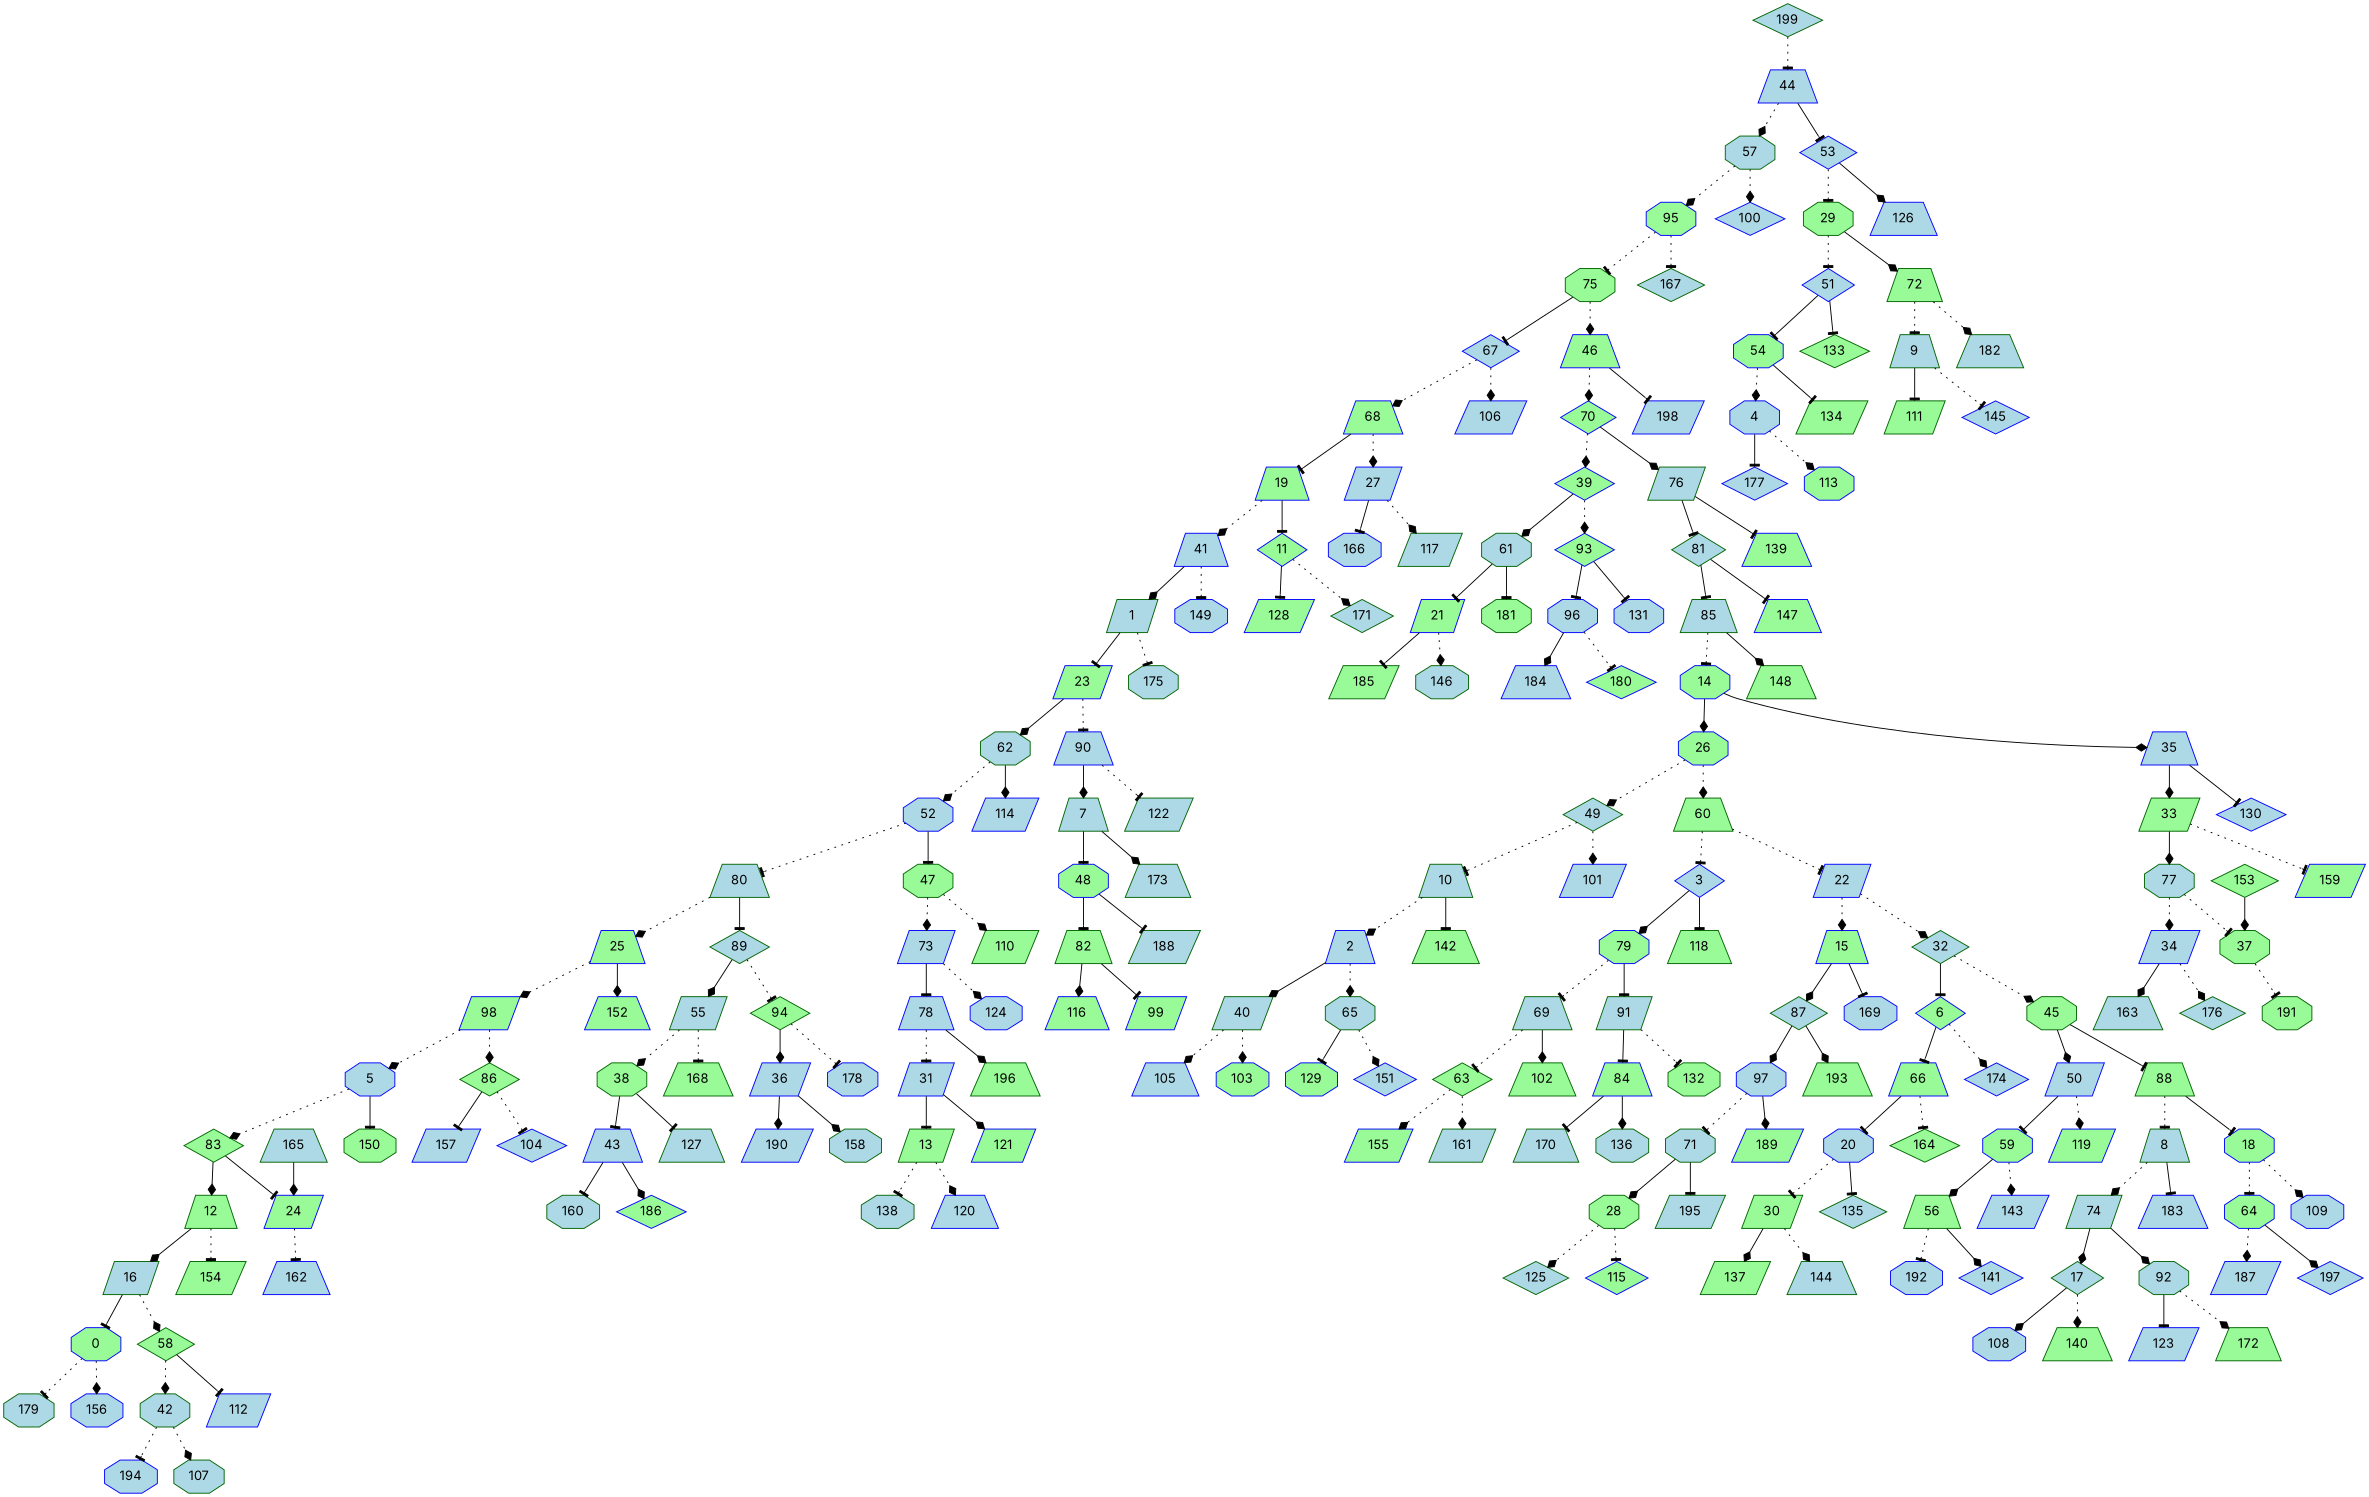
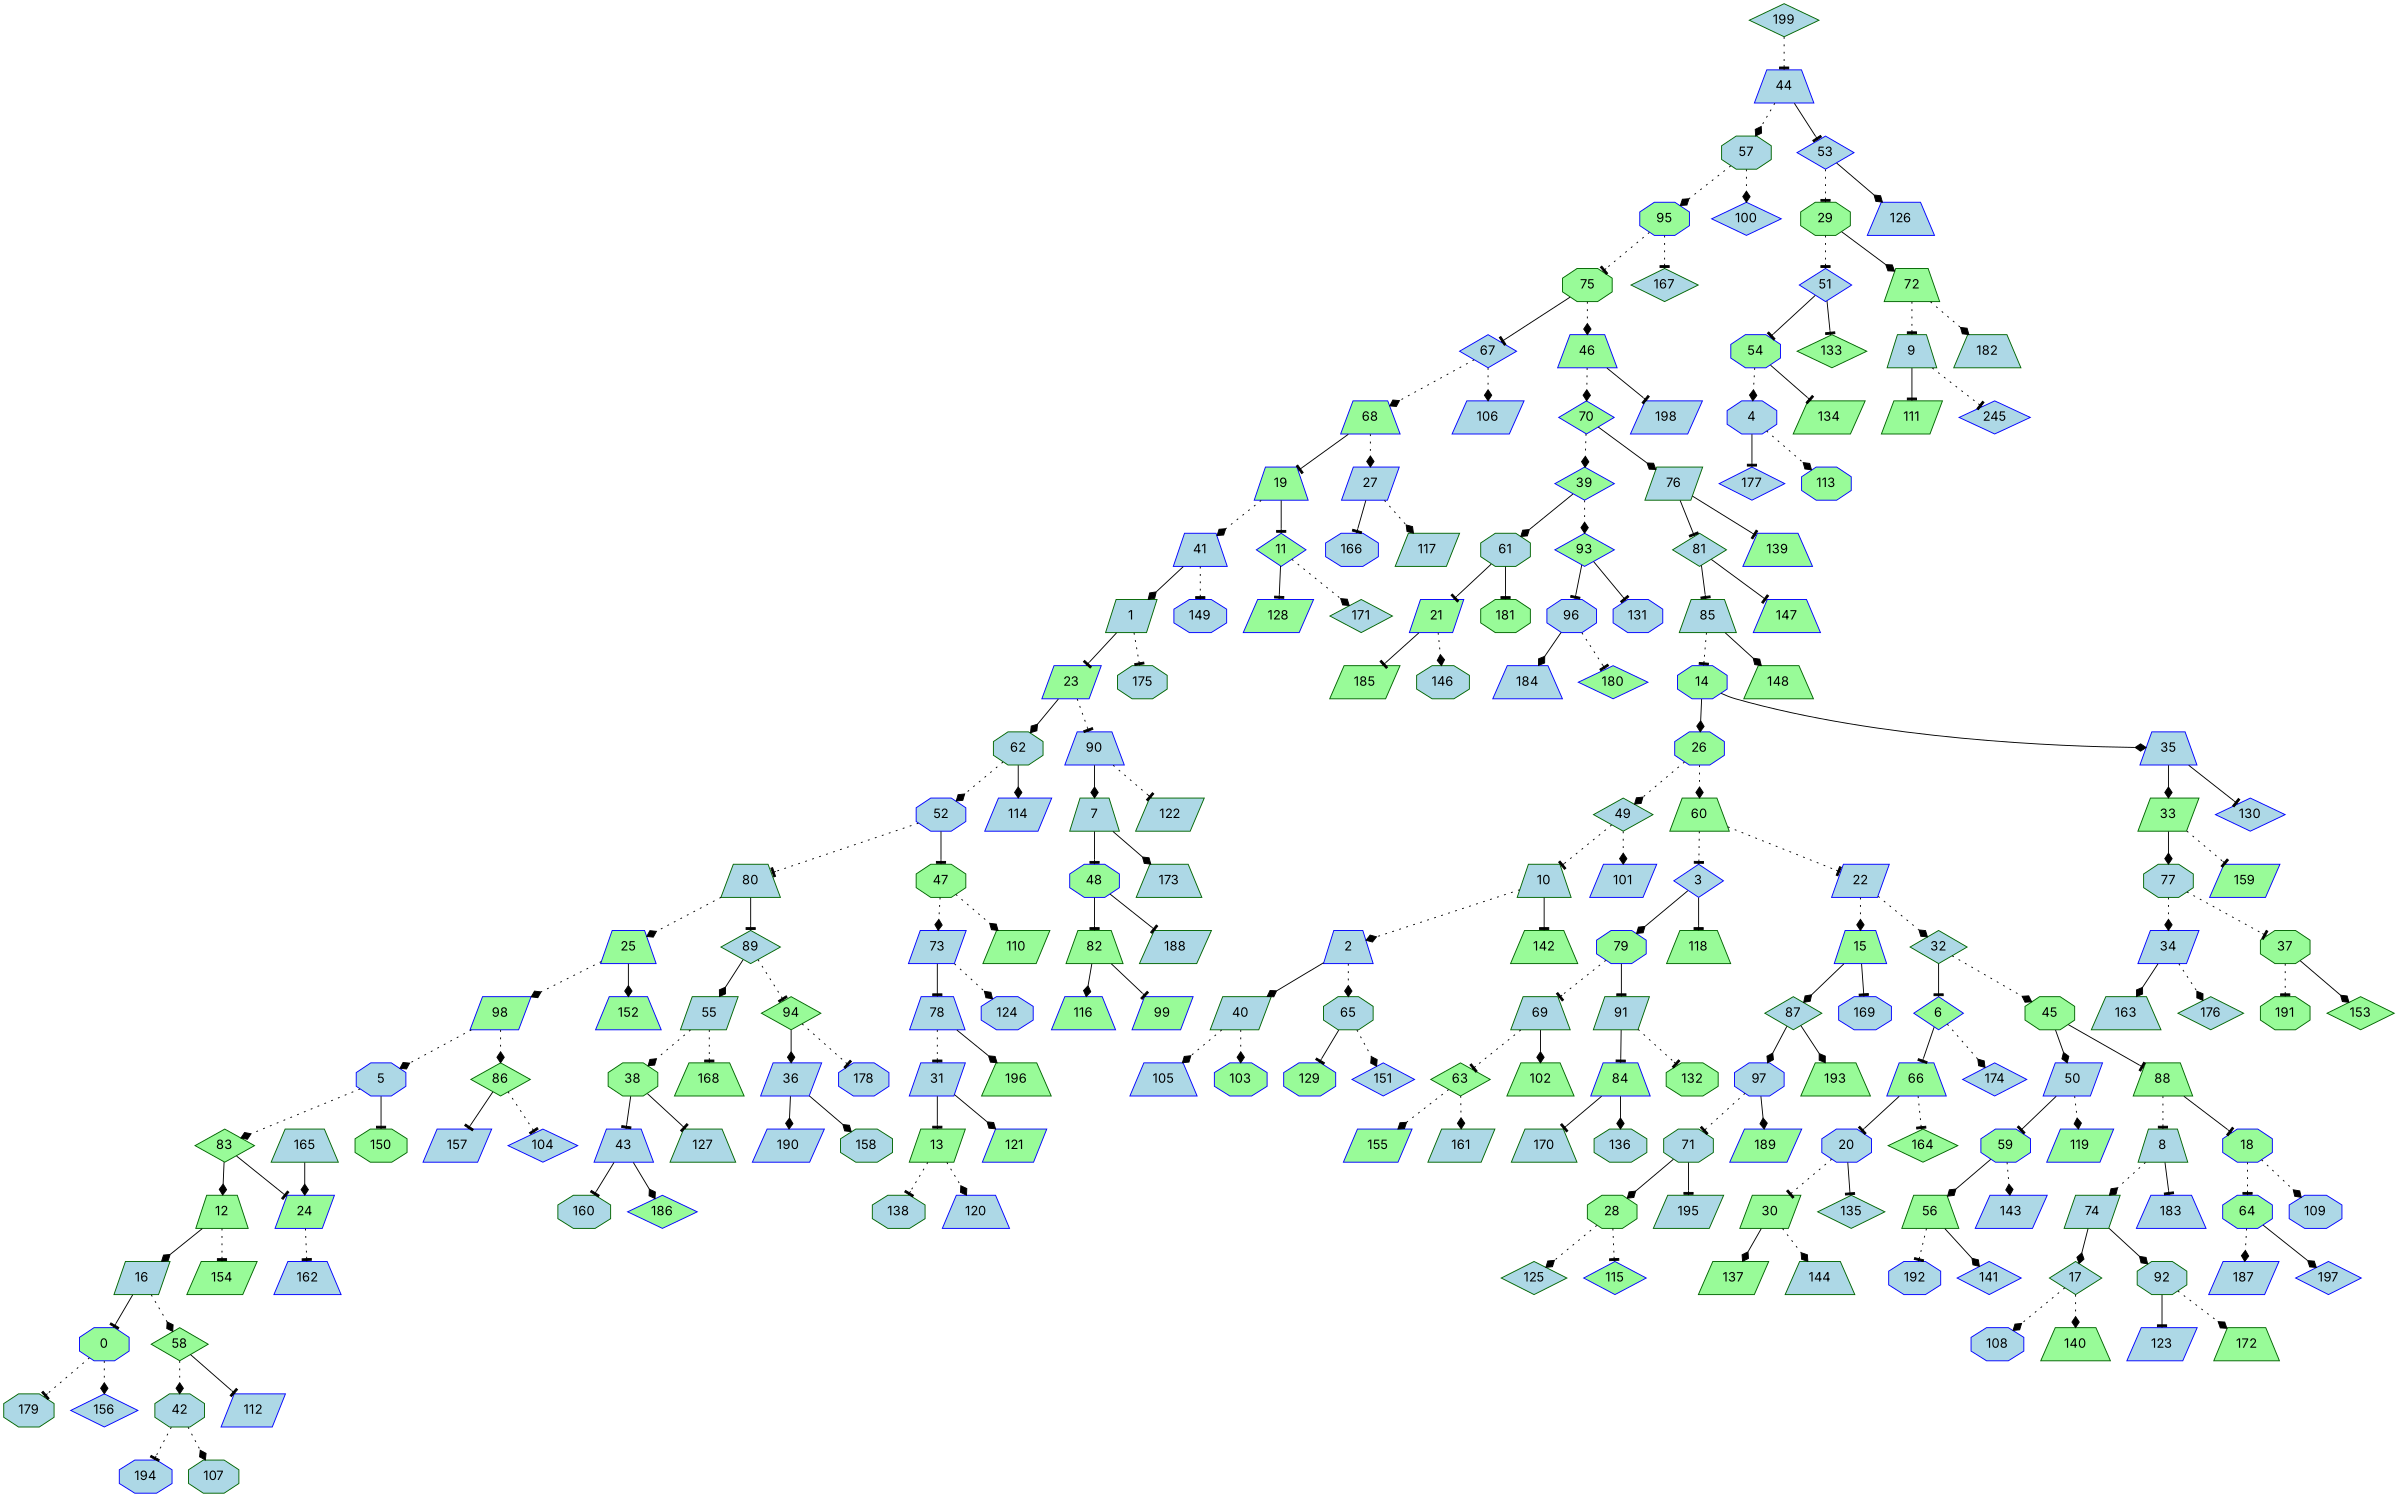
(1996, 417) -> (1995, 417)
(2245, 908) -> (2320, 978)
(2045, 1306) -> (2043, 1306)
(97, 1410) -> (104, 1410)
